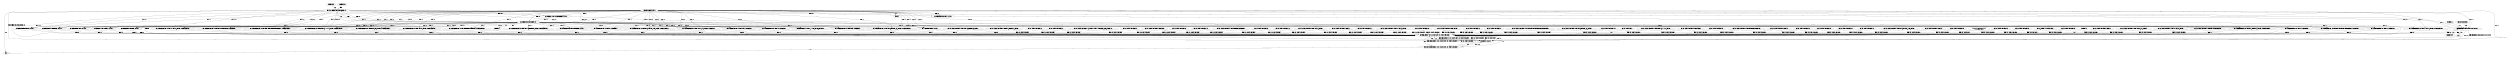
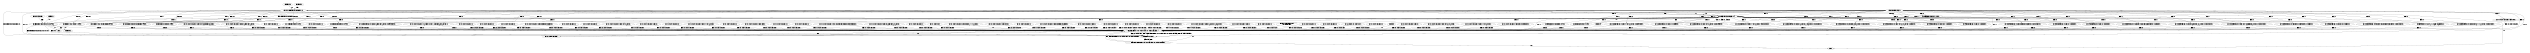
(349, 14) -> (2204, 11)
(897, 16) -> (1702, 16)
(542, 19) -> (552, 18)
(630, 19) -> (285, 16)
(209, 27) -> none
